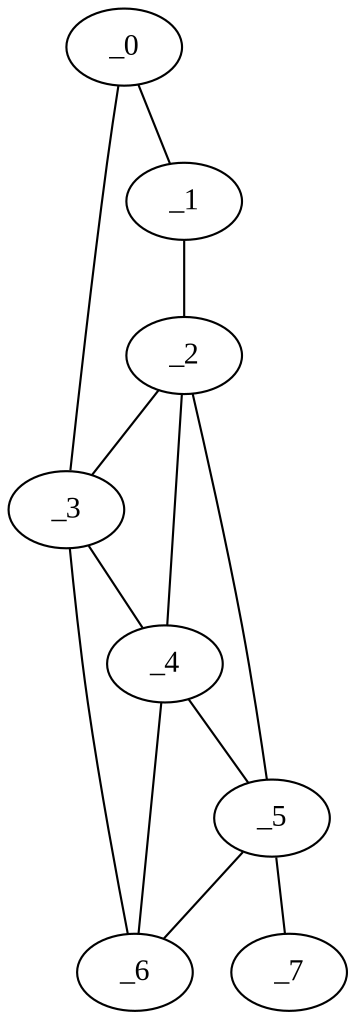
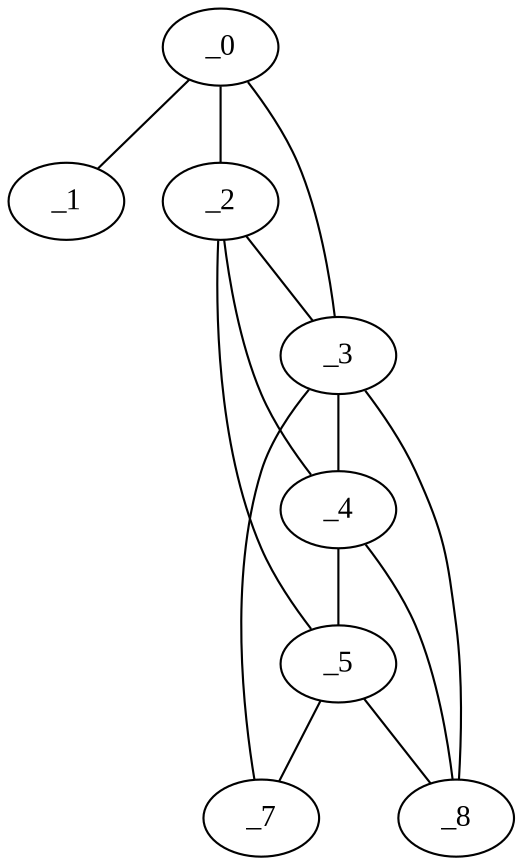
(184, 279) -> (221, 124)
none -> (243, 577)
(135, 972) -> (456, 818)
